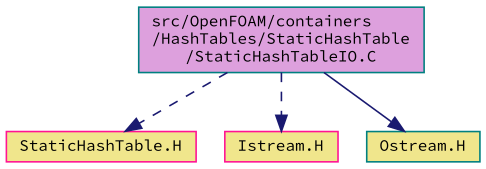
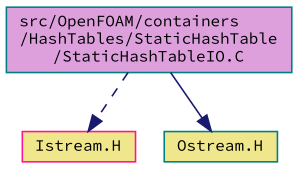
(101, 147) -> none
